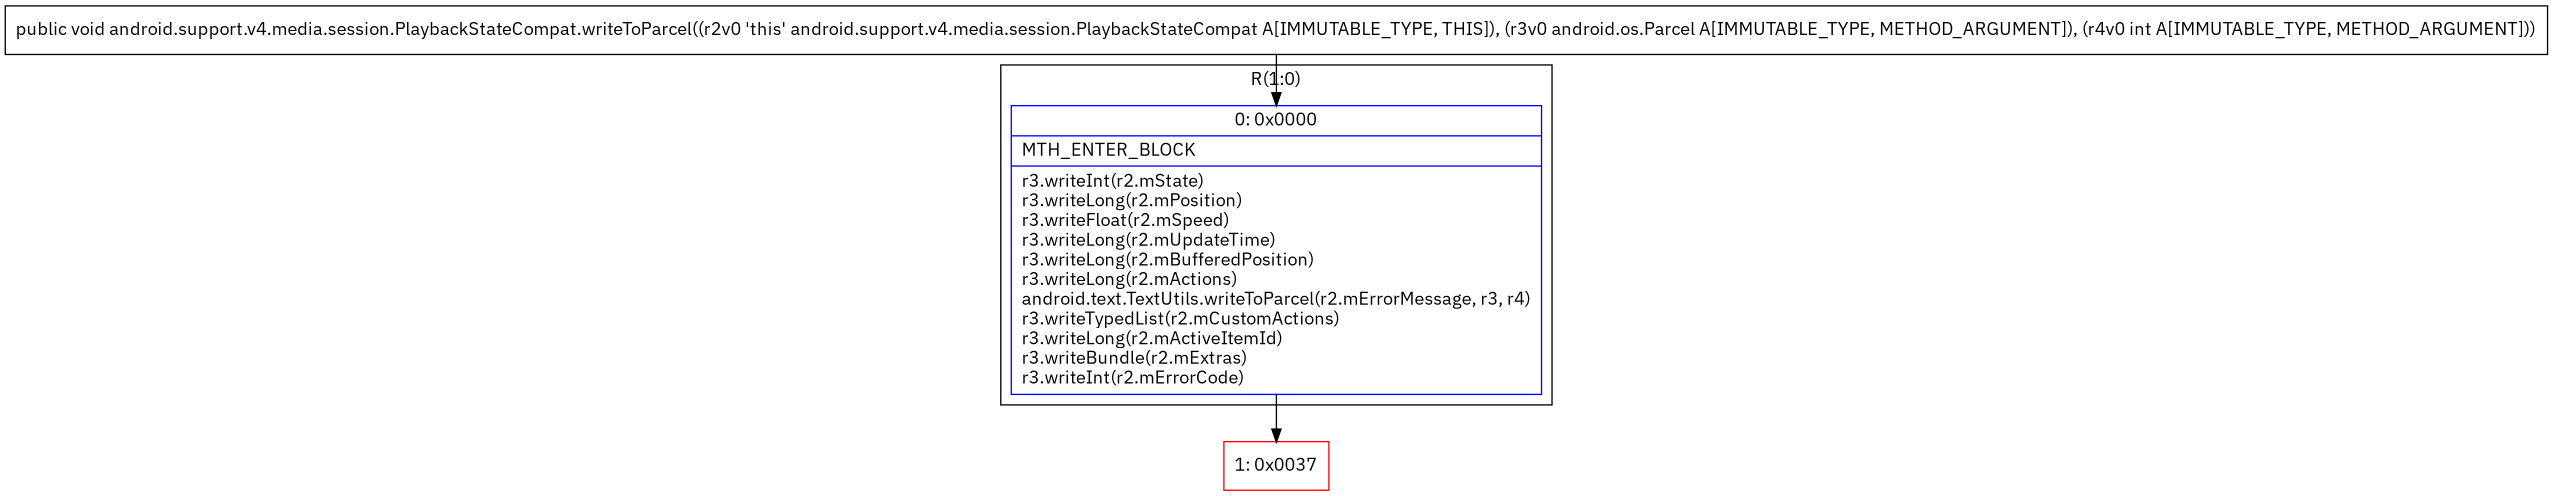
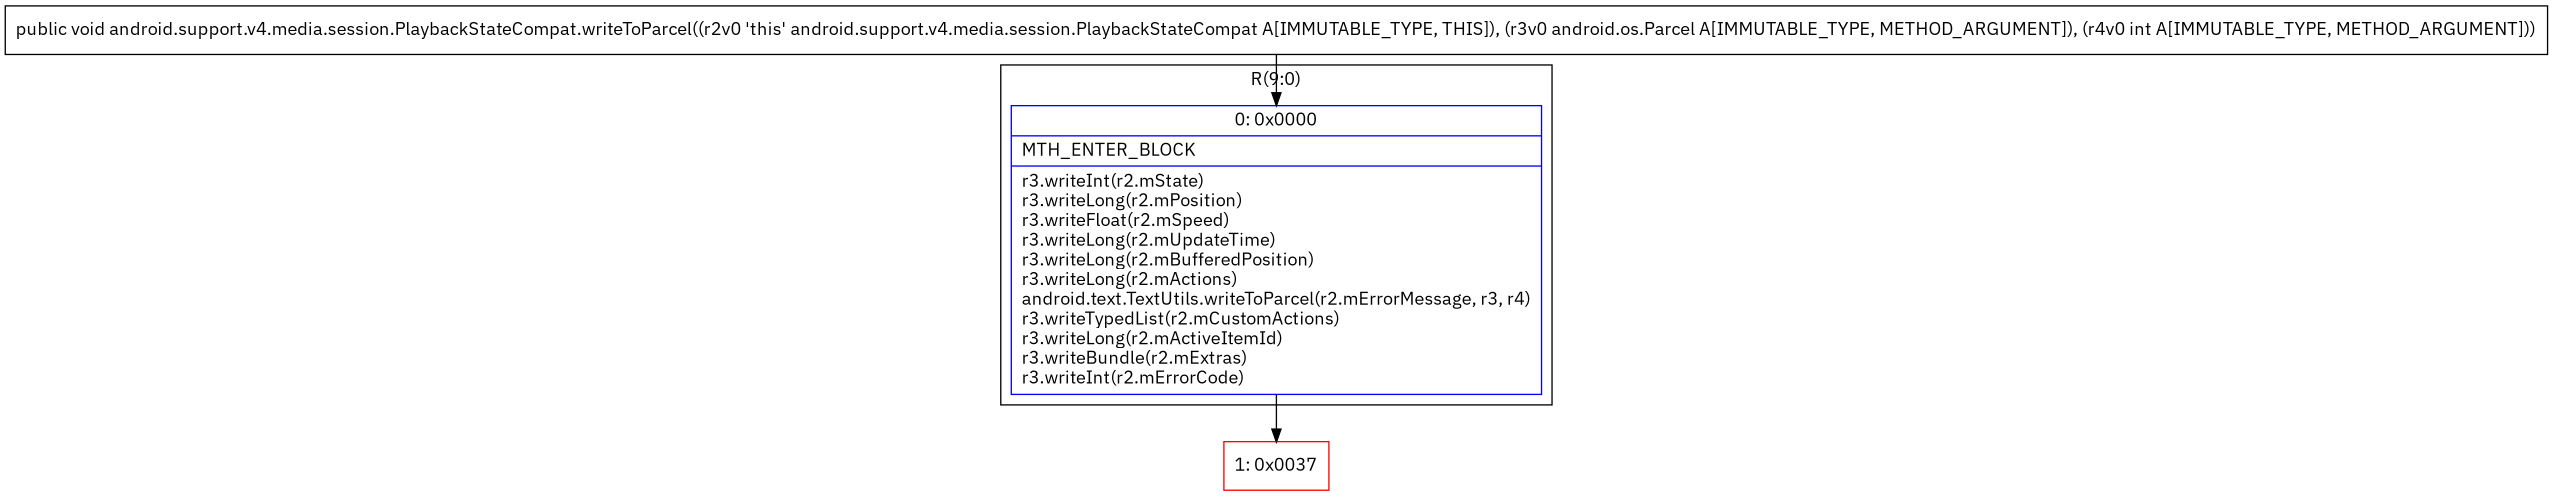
(1276, 80) -> (1276, 80)
